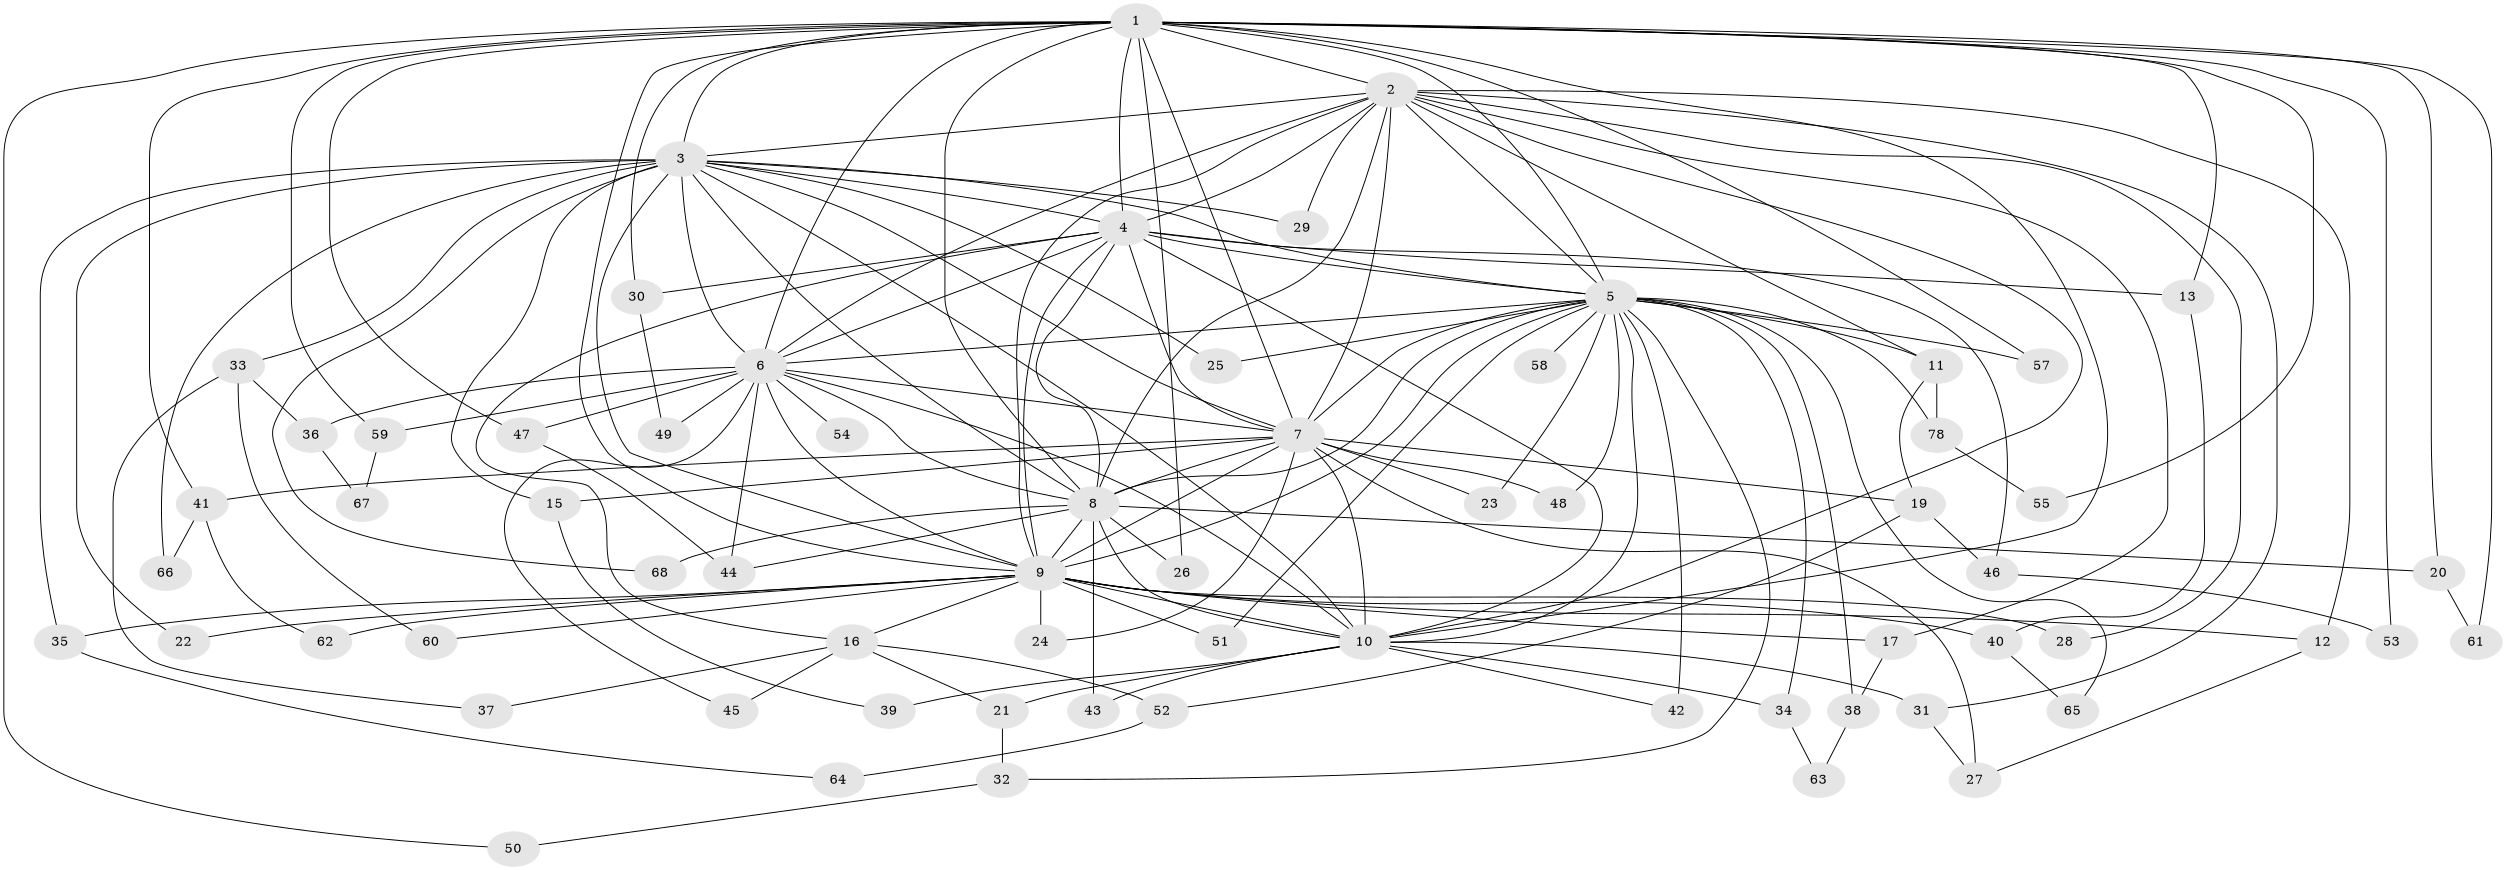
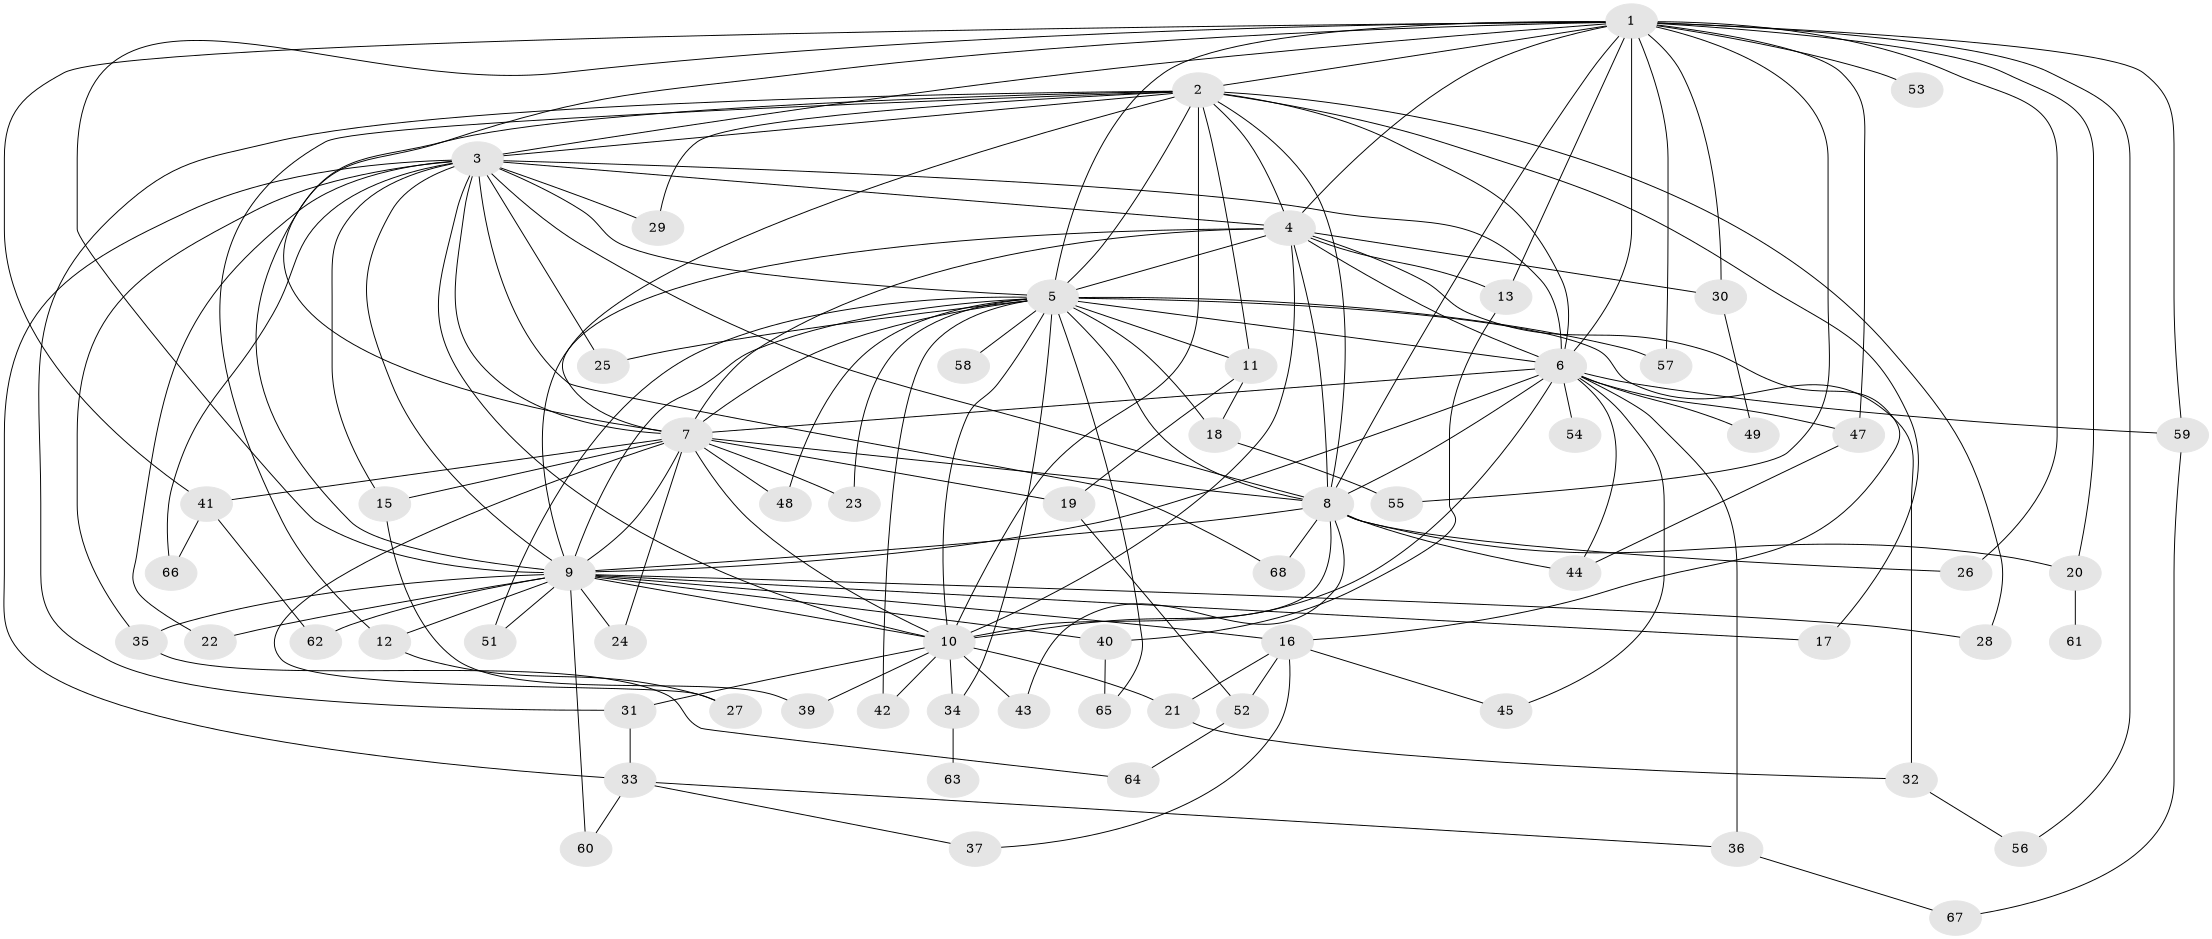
(2409, 70) -> none
(2058, 277) -> none
(1937, 435) -> (1215, 435)
(1992, 573) -> none
(1853, 711) -> none
(1949, 746) -> (630, 746)
(514, 849) -> (2021, 849)
